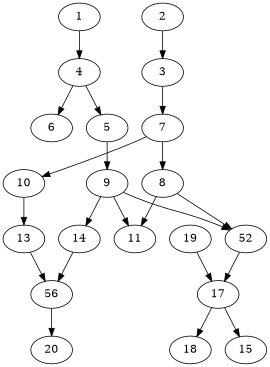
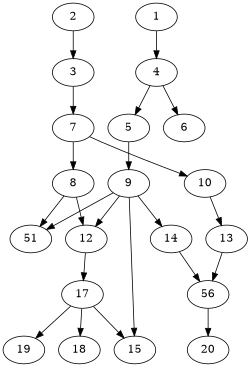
(135, 239) -> (31, 239)
(246, 239) -> (86, 239)
none -> (132, 263)
(202, 263) -> (56, 320)
